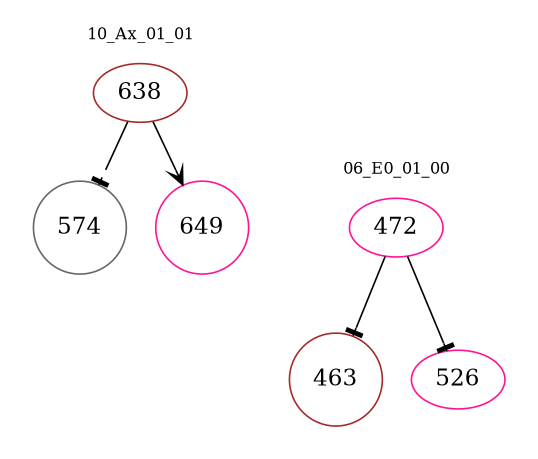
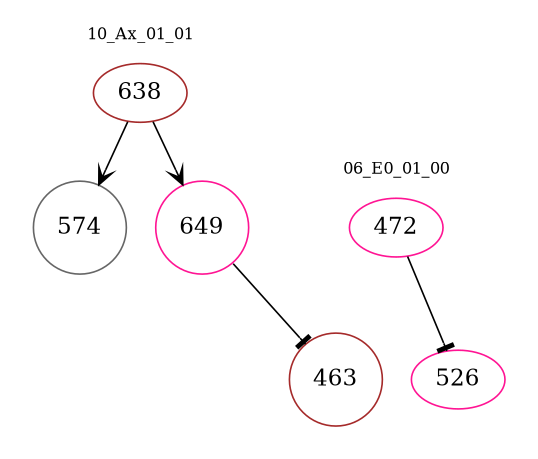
(117, 146) -> (117, 146)
(371, 292) -> (265, 299)
